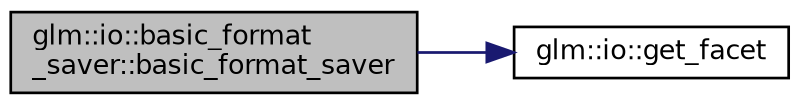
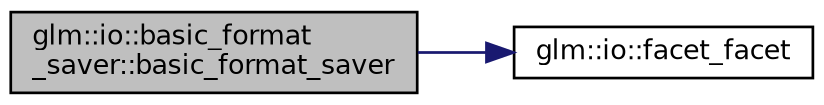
(651, 52) -> (663, 52)
